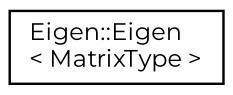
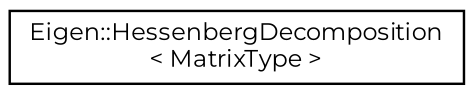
(117, 47) -> (237, 47)
